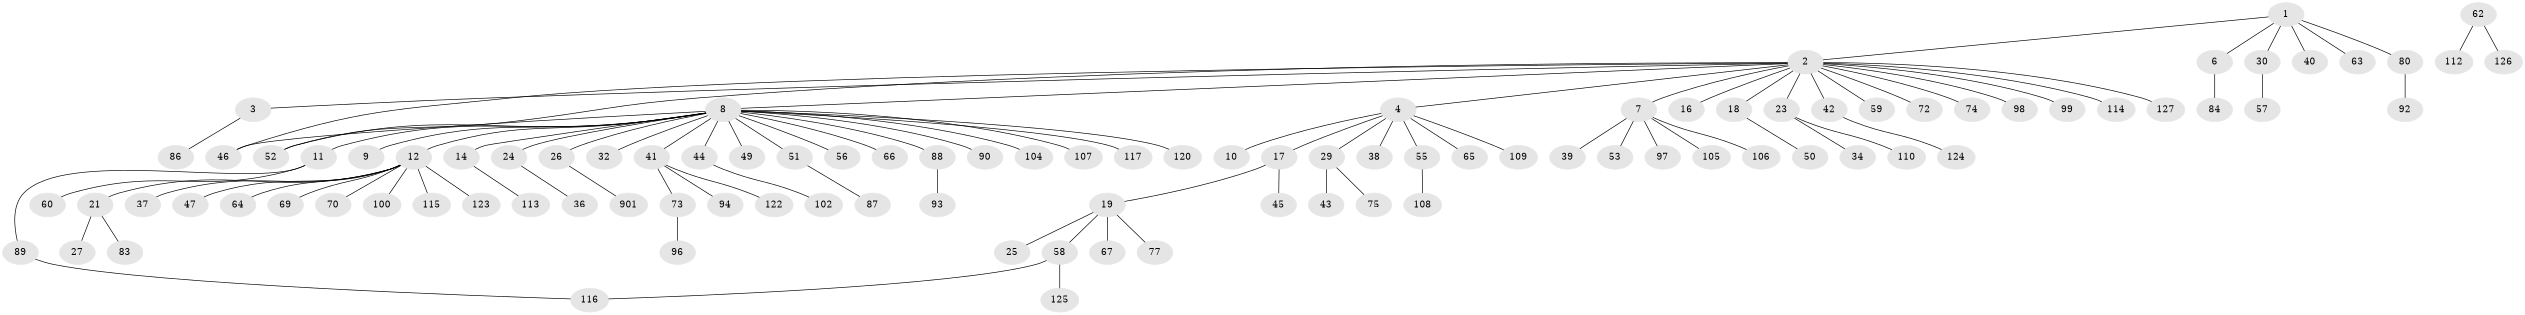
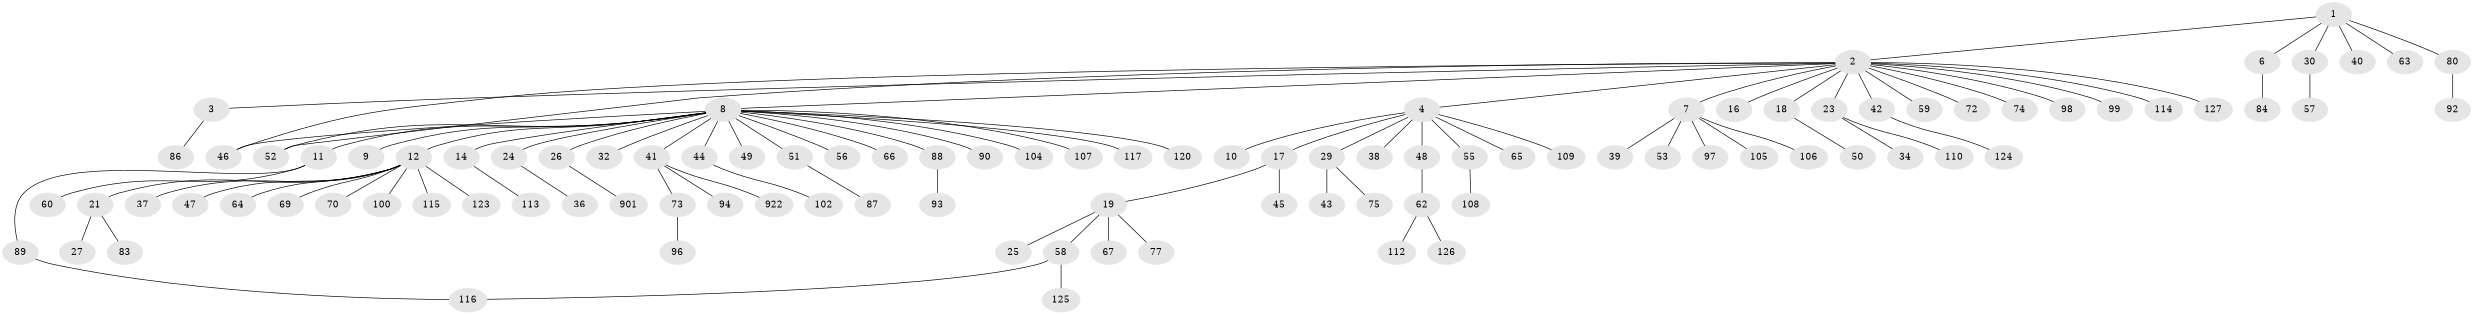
none -> (1422, 157)
(774, 205) -> (774, 205)
